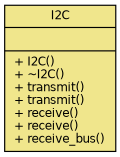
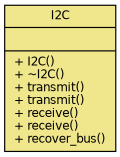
(60, 139) -> (60, 139)
